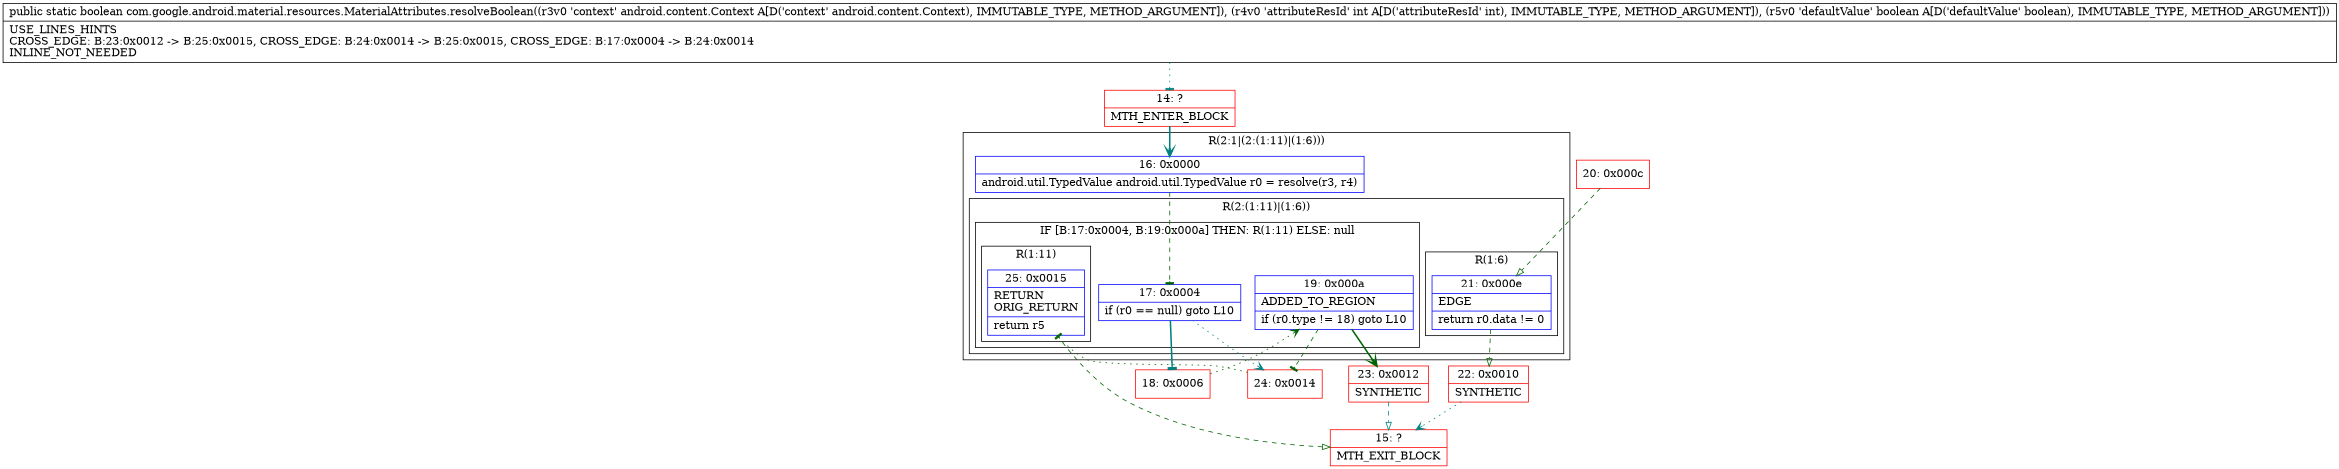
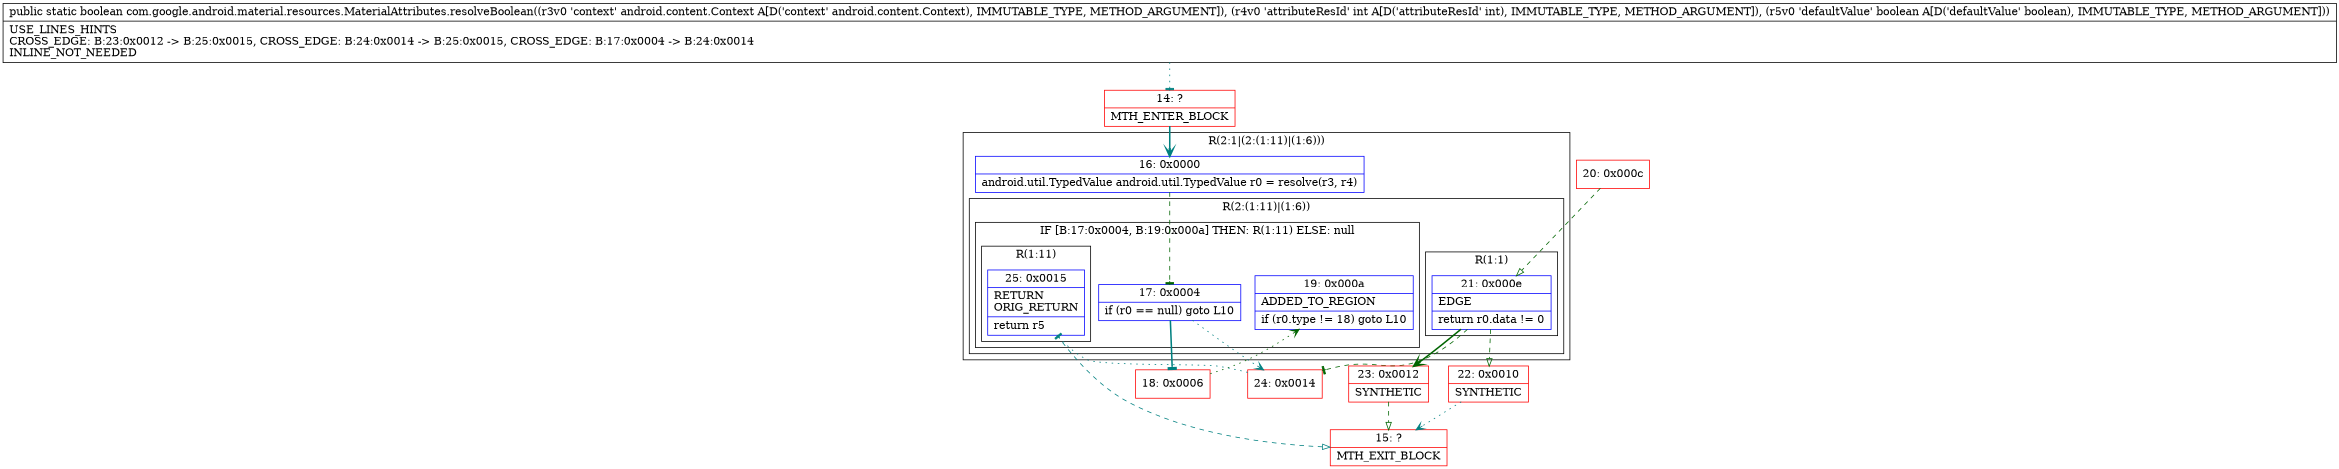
(1492, 261) -> (1492, 261)
(1310, 342) -> (1402, 365)
(1361, 342) -> (1441, 346)
(1155, 364) -> (1155, 364)
(1389, 412) -> (1389, 412)
(1175, 422) -> (1175, 422)
